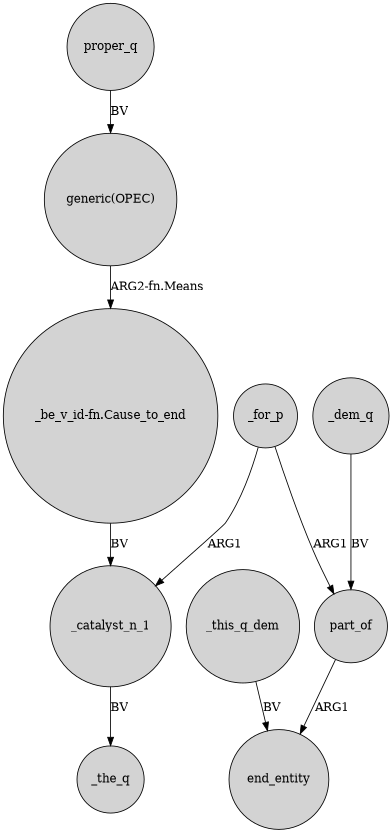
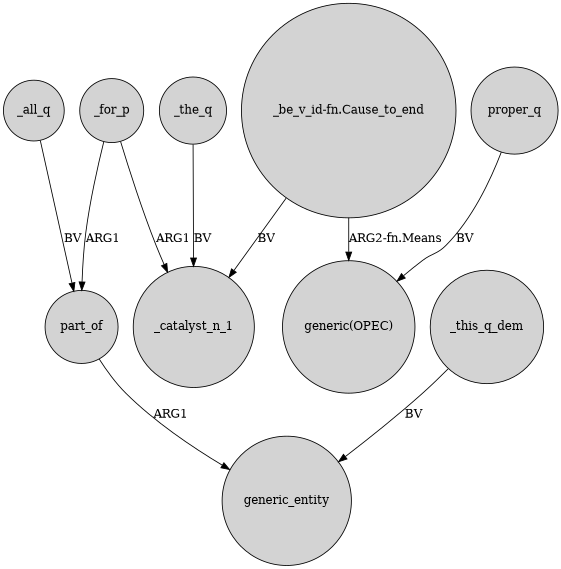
(111, 283) -> (349, 235)
(351, 416) -> (34, 111)
(111, 712) -> (193, 201)
(279, 779) -> (287, 501)
